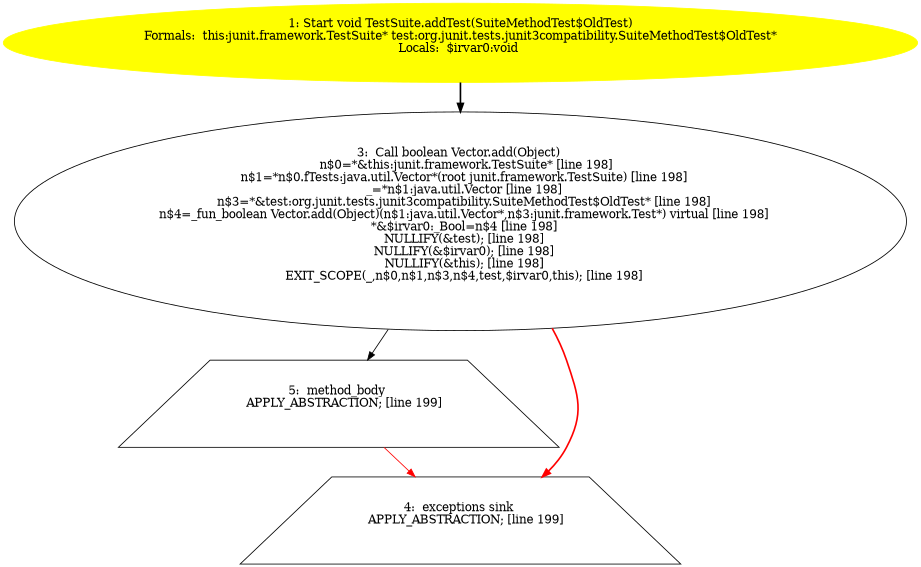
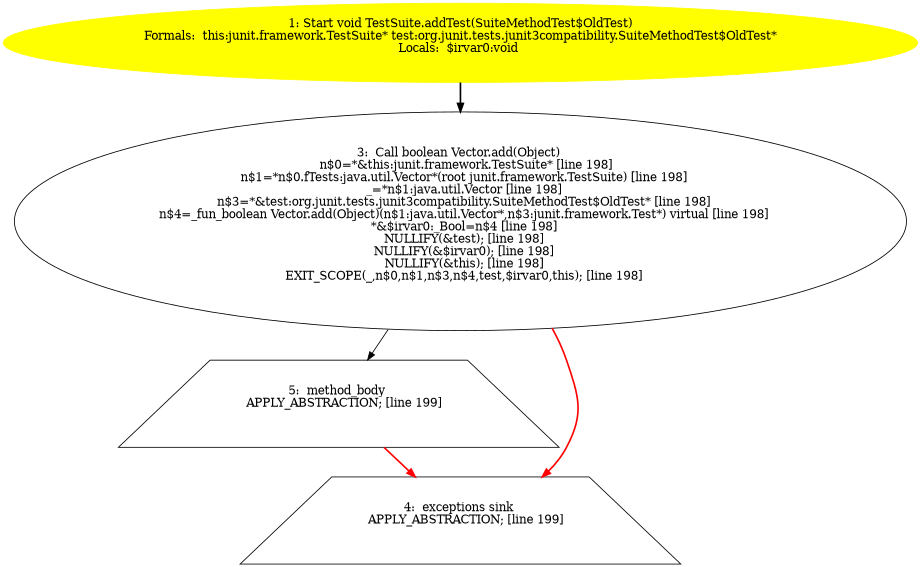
(397, 459) -> (397, 459)
